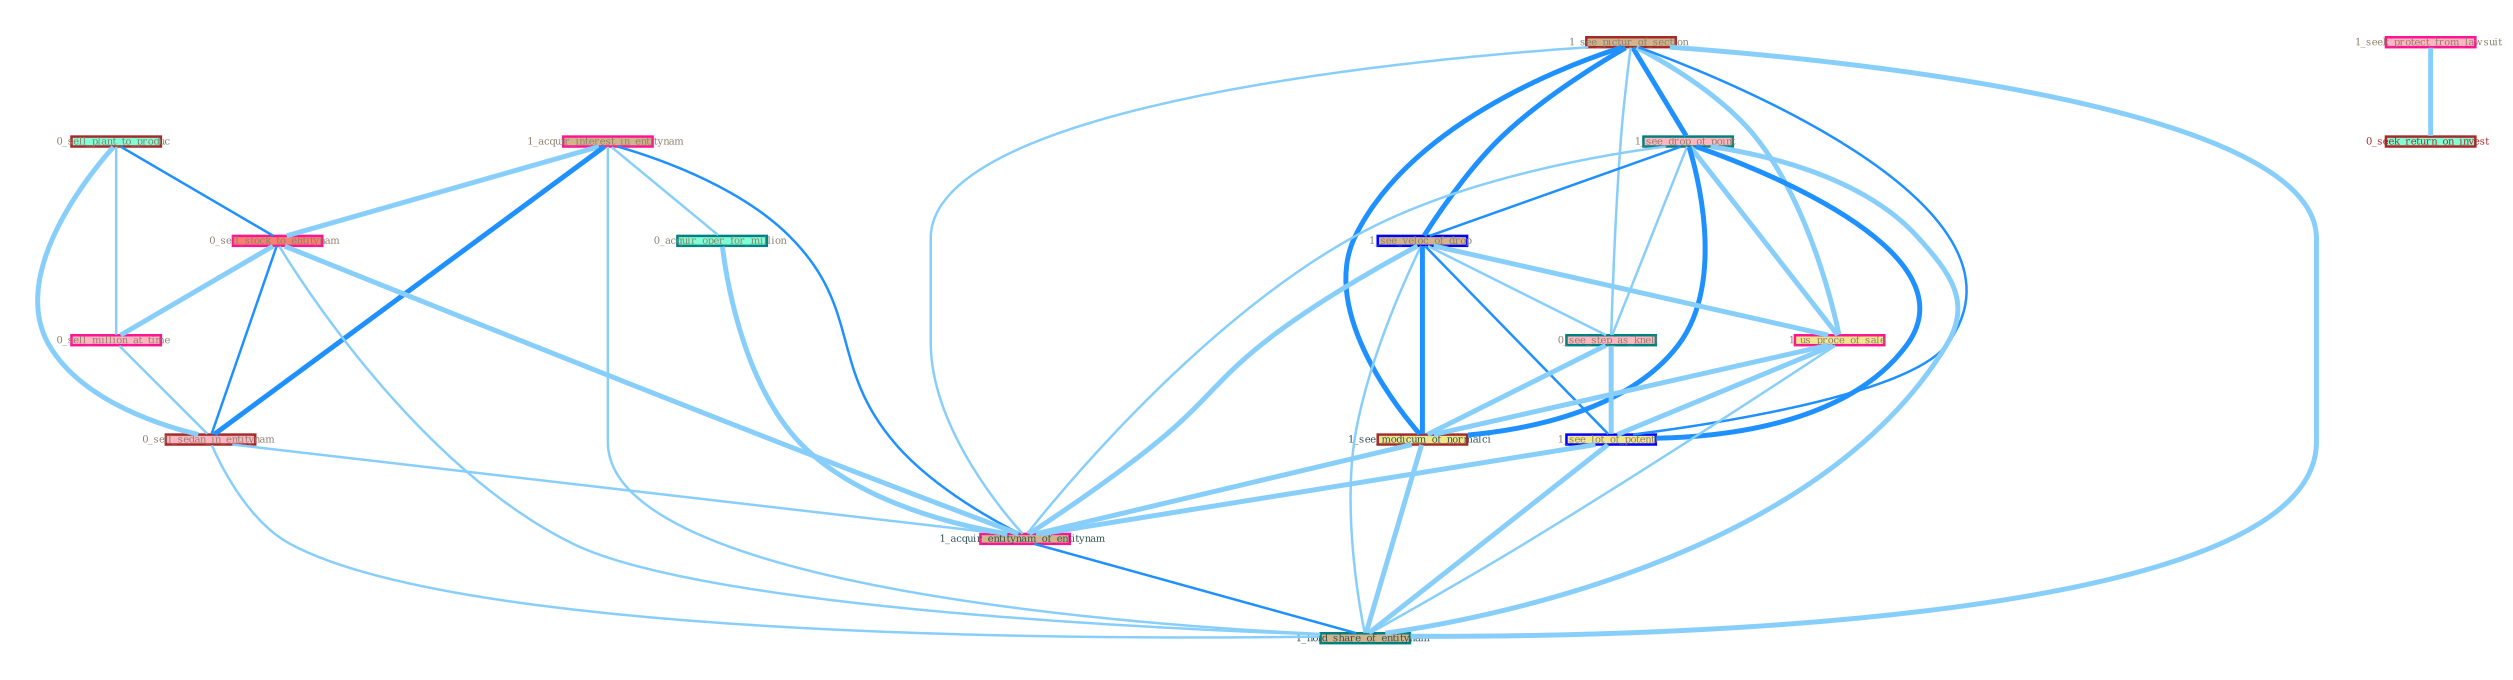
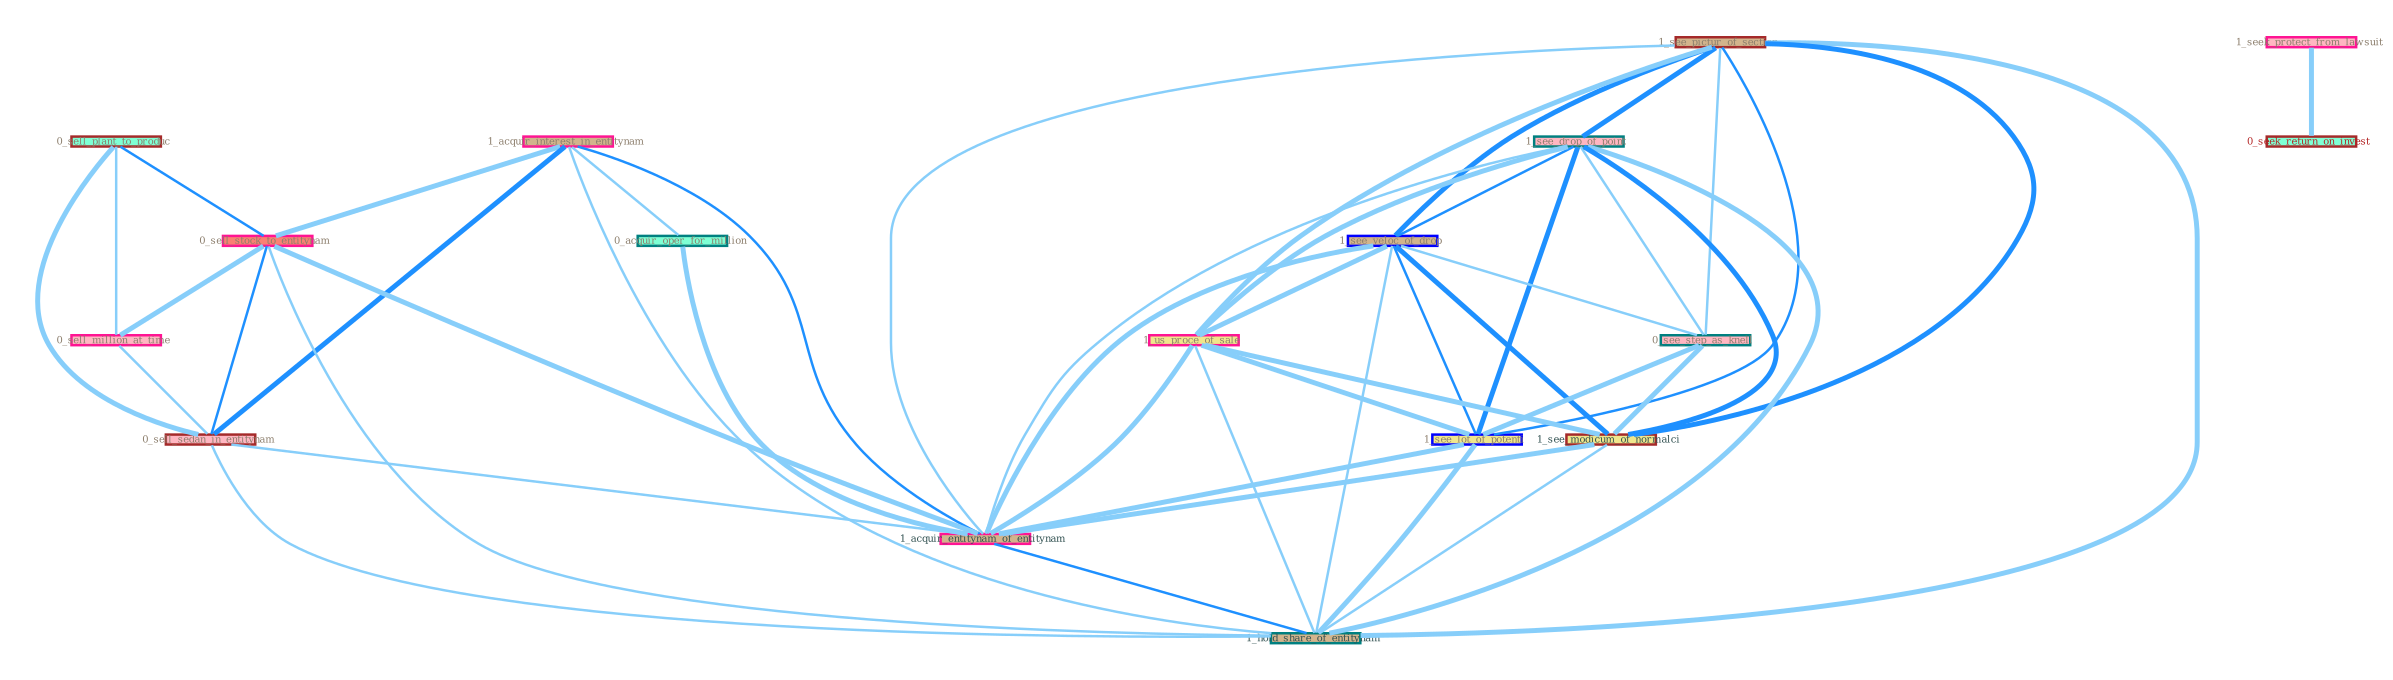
none -> (1105, 453)
(1394, 539) -> (1464, 539)
